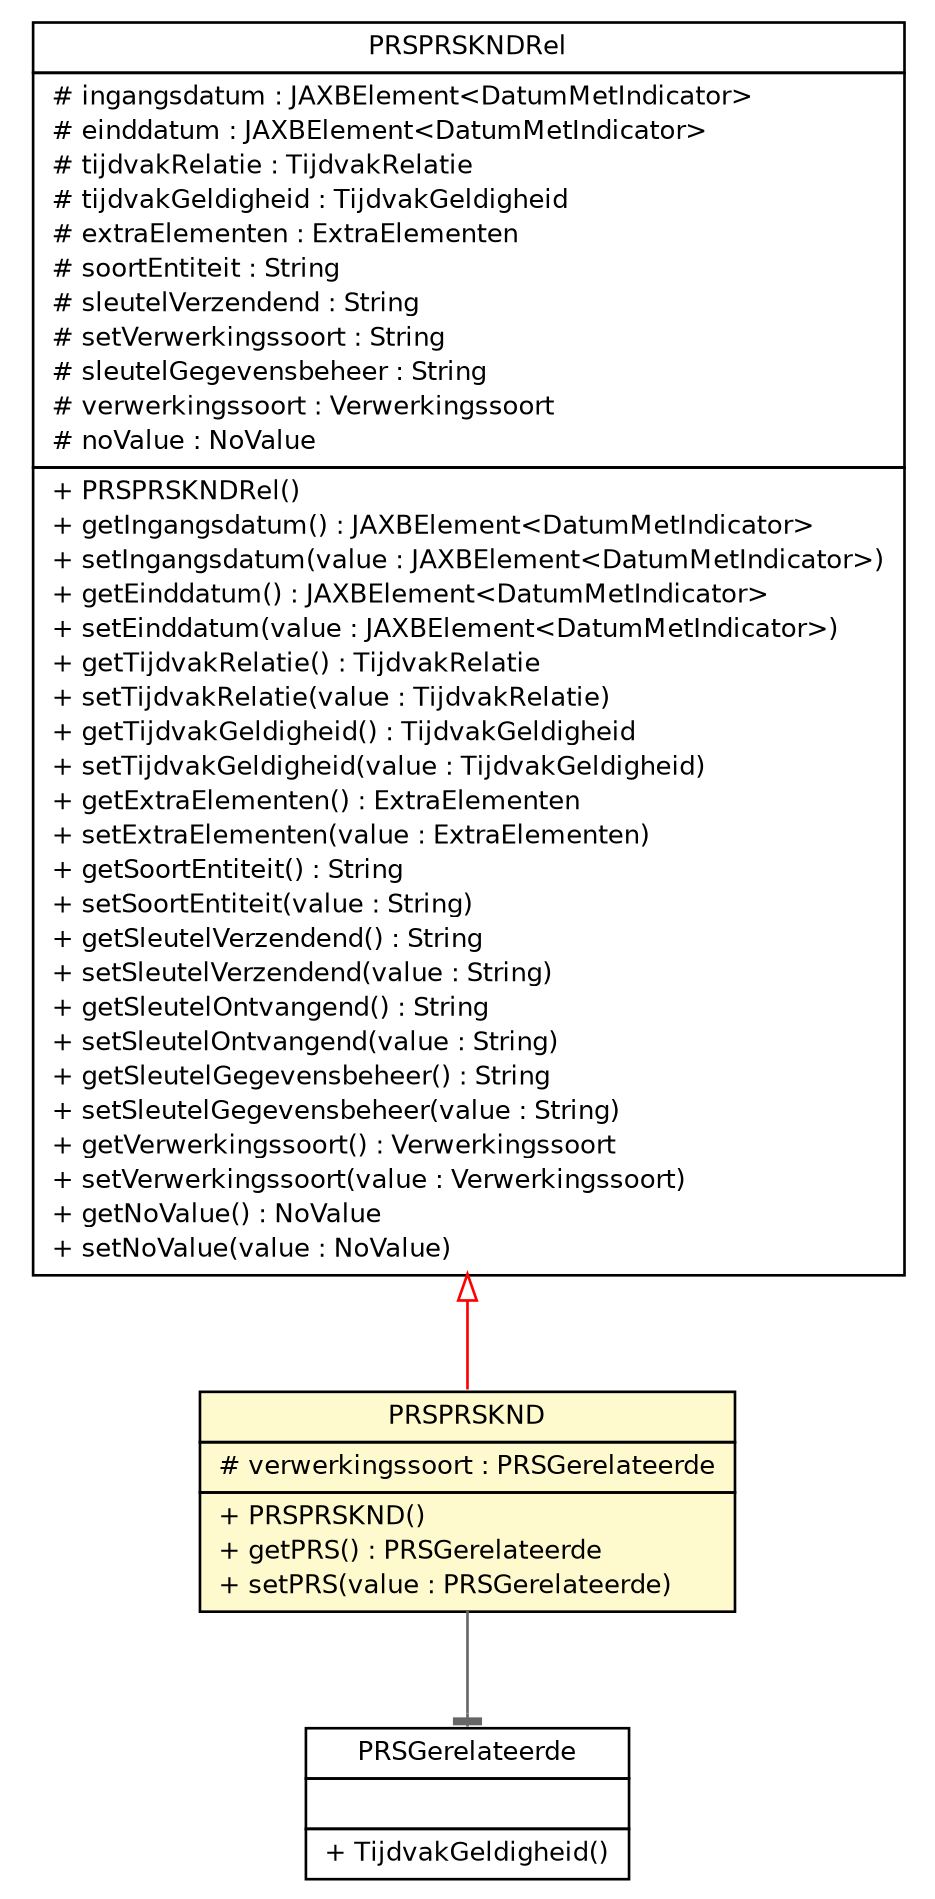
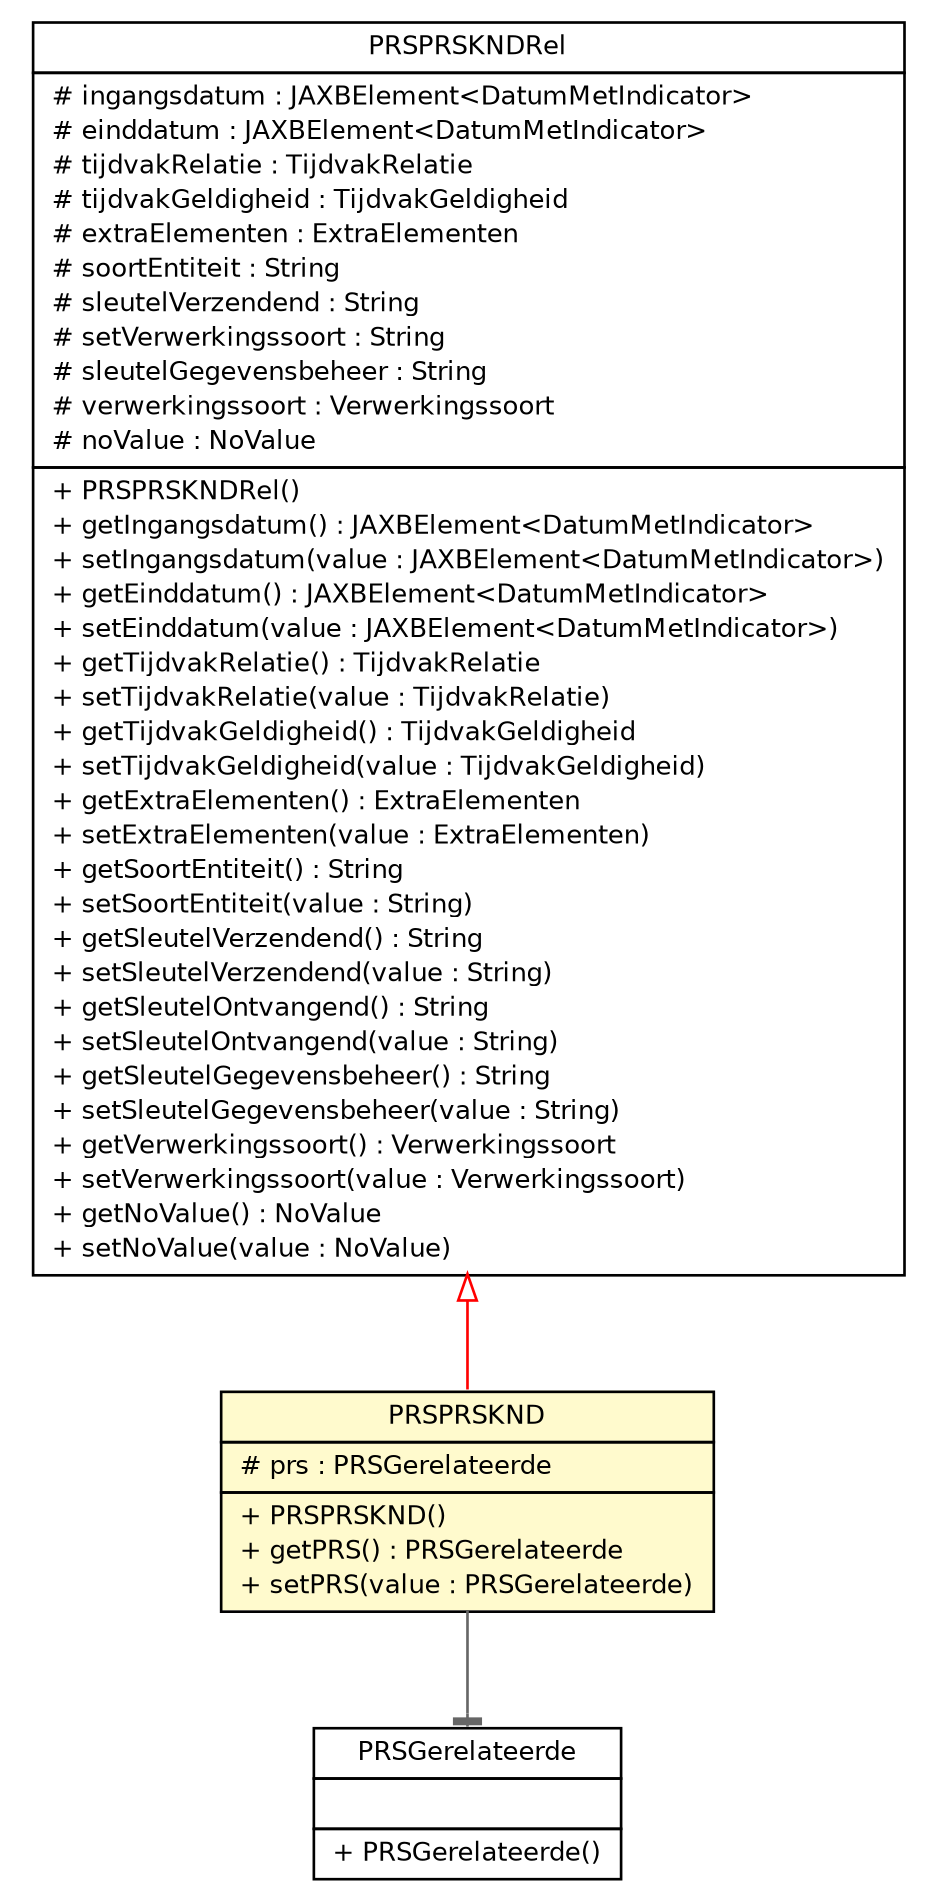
(467, 1466) -> (396, 1466)
(467, 1853) -> (467, 1853)
